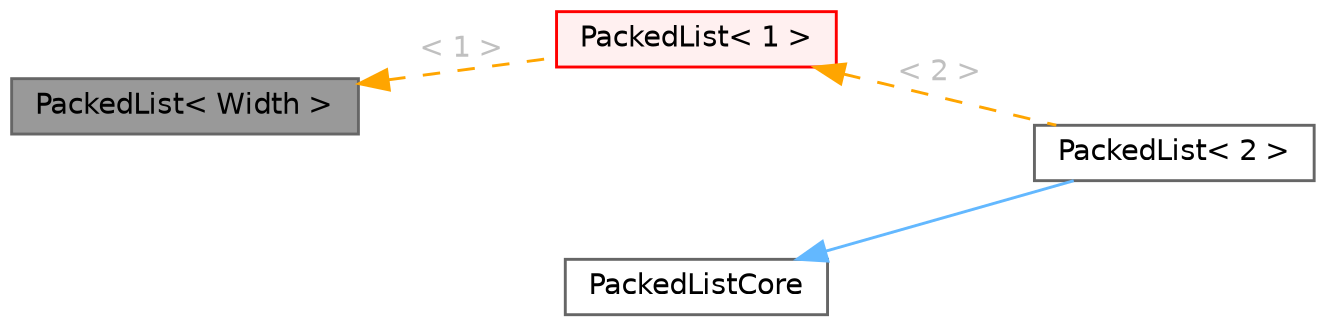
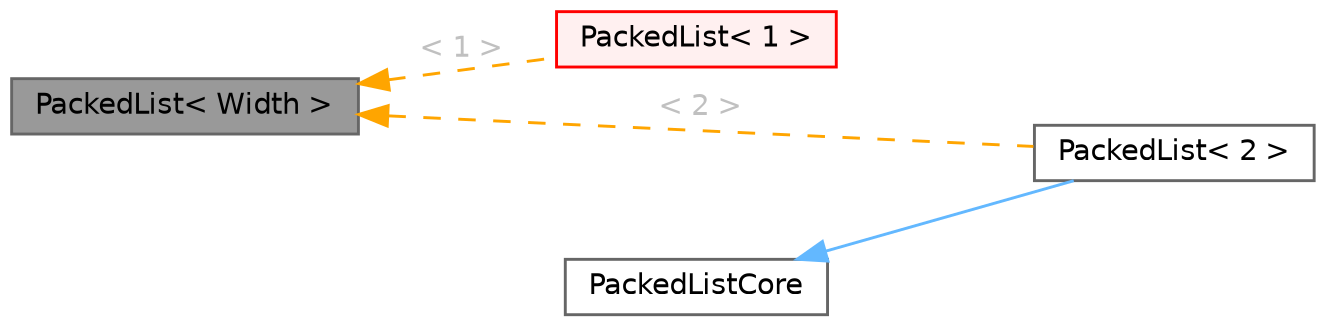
(950, 100) -> (711, 131)
